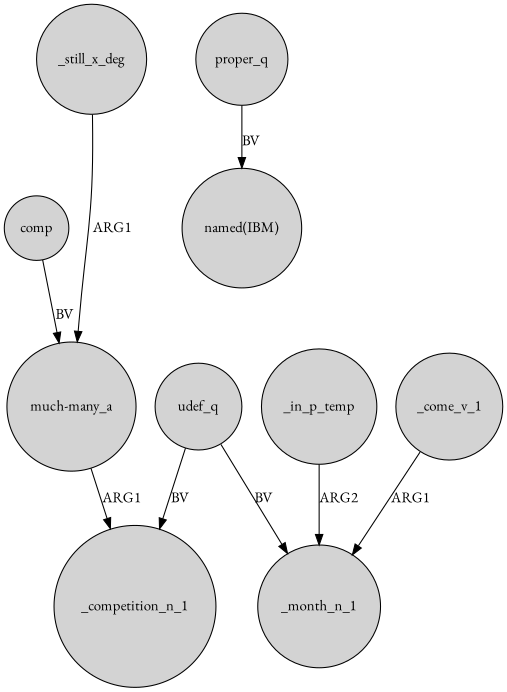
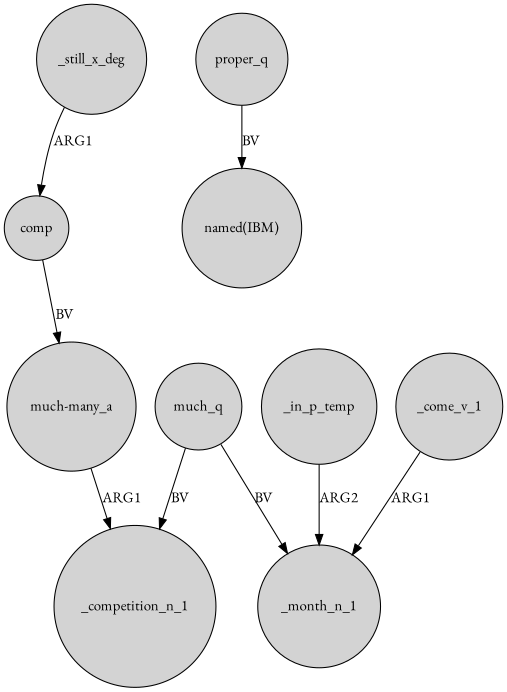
(89, 223) -> (50, 145)
(198, 407) -> (198, 407)
